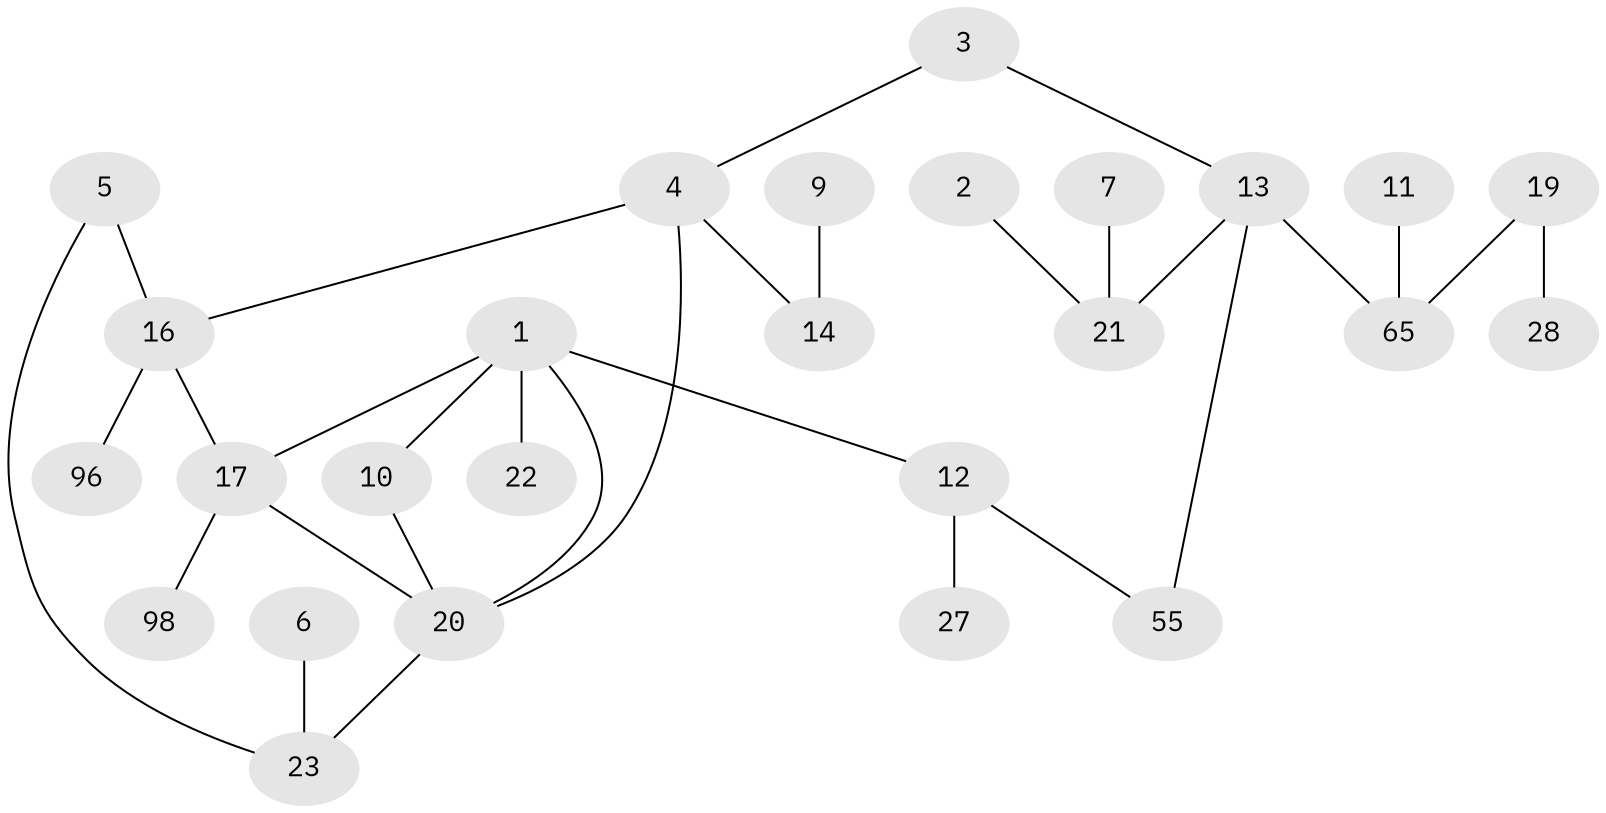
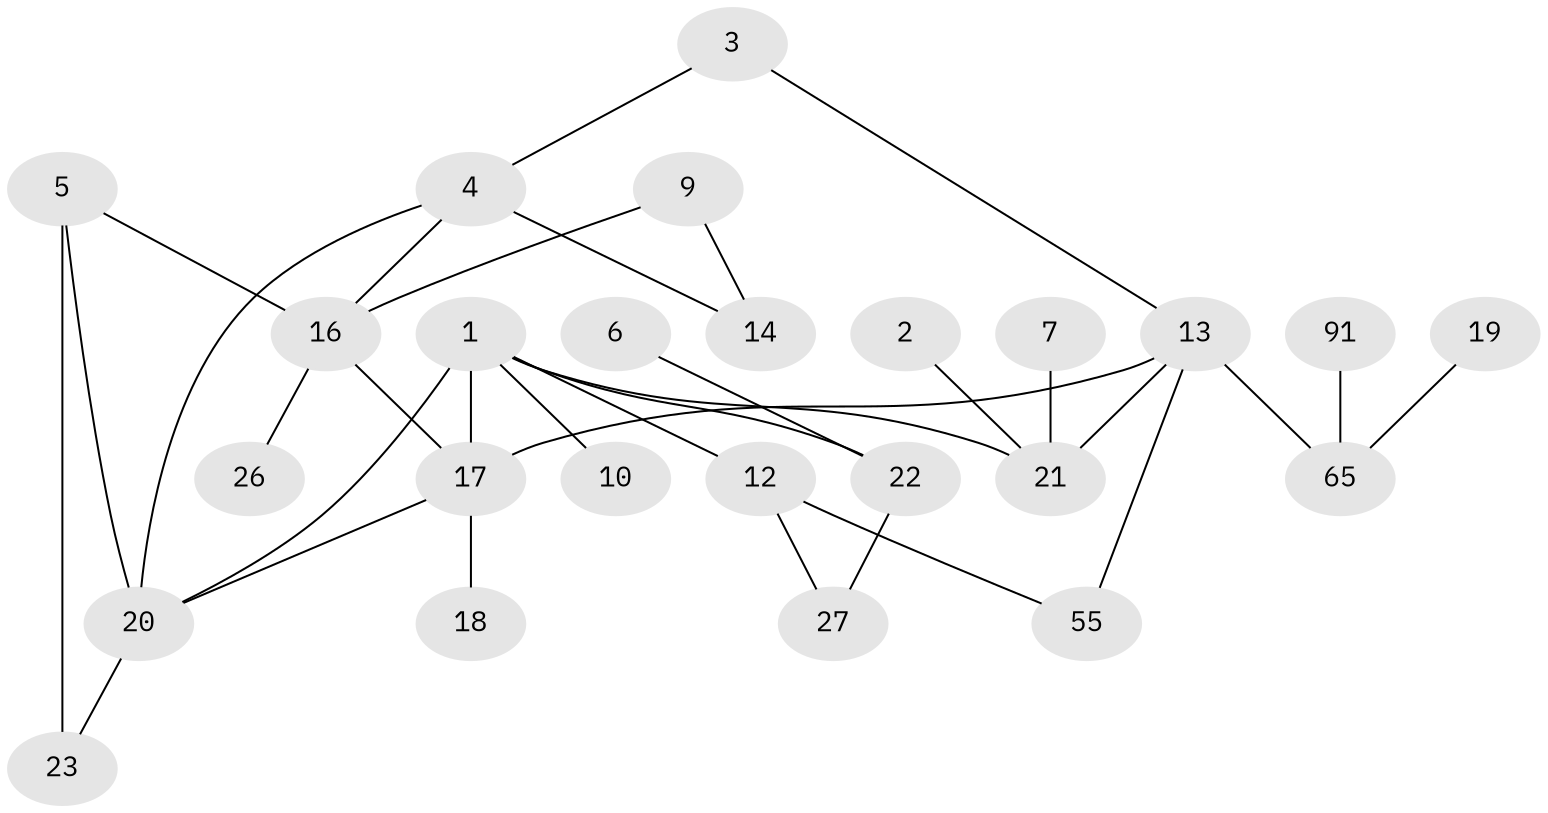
(1399, 189) -> (1340, 334)
none -> (504, 256)
(1544, 334) -> none
none -> (882, 406)
none -> (887, 420)
(87, 479) -> (250, 479)
(413, 552) -> (91, 408)
none -> (869, 552)
(159, 624) -> (471, 624)
(304, 697) -> (730, 392)
